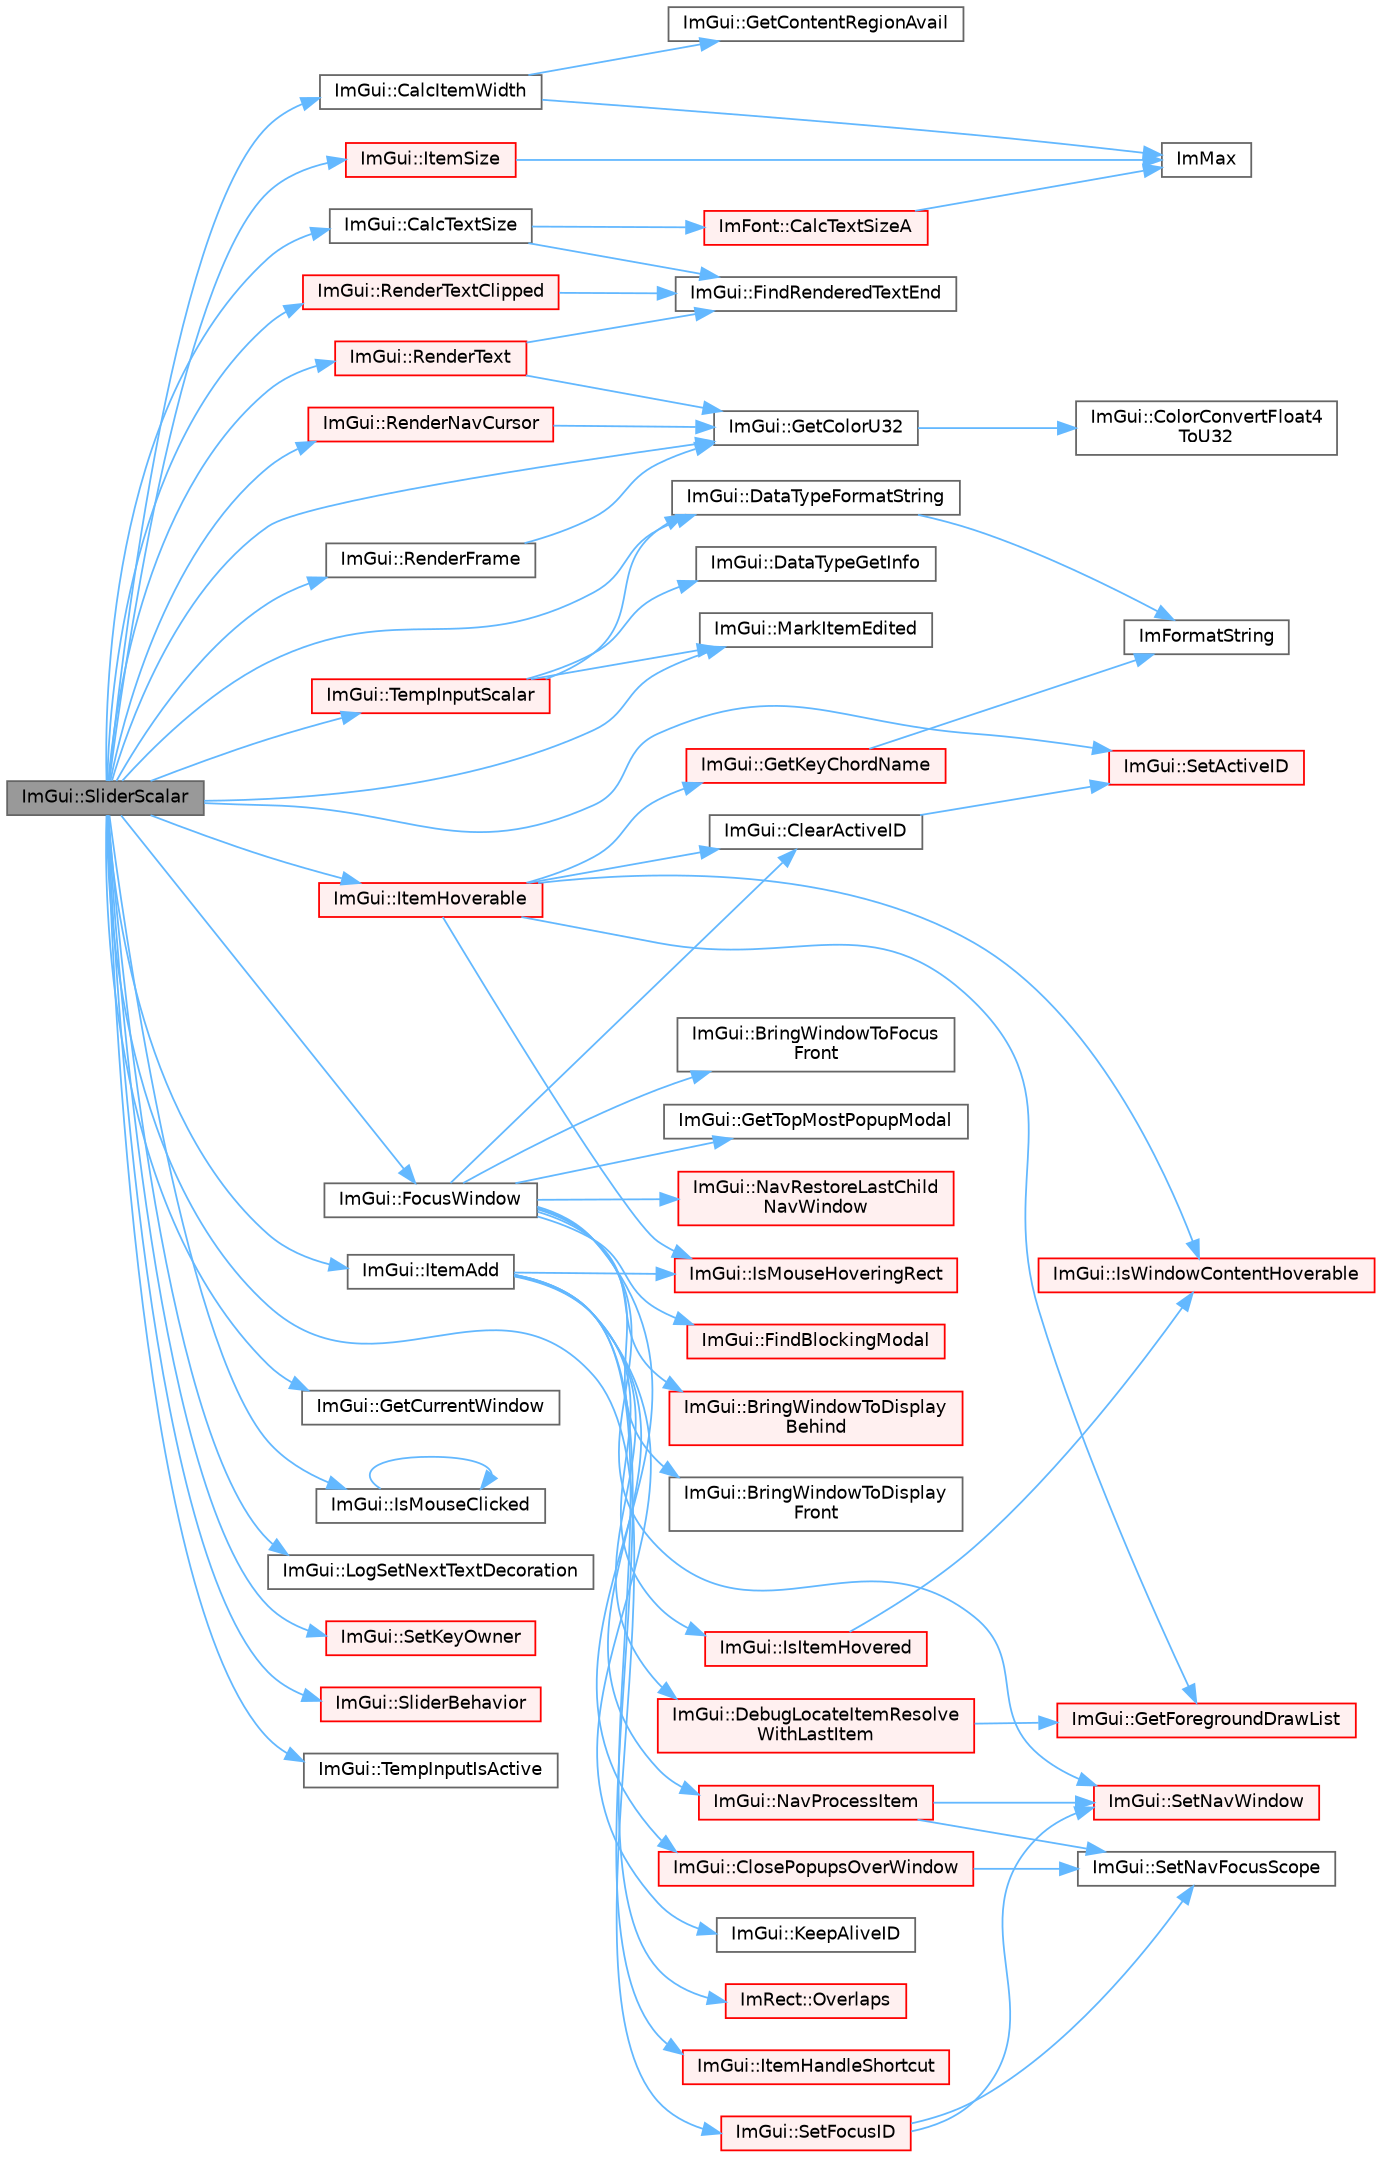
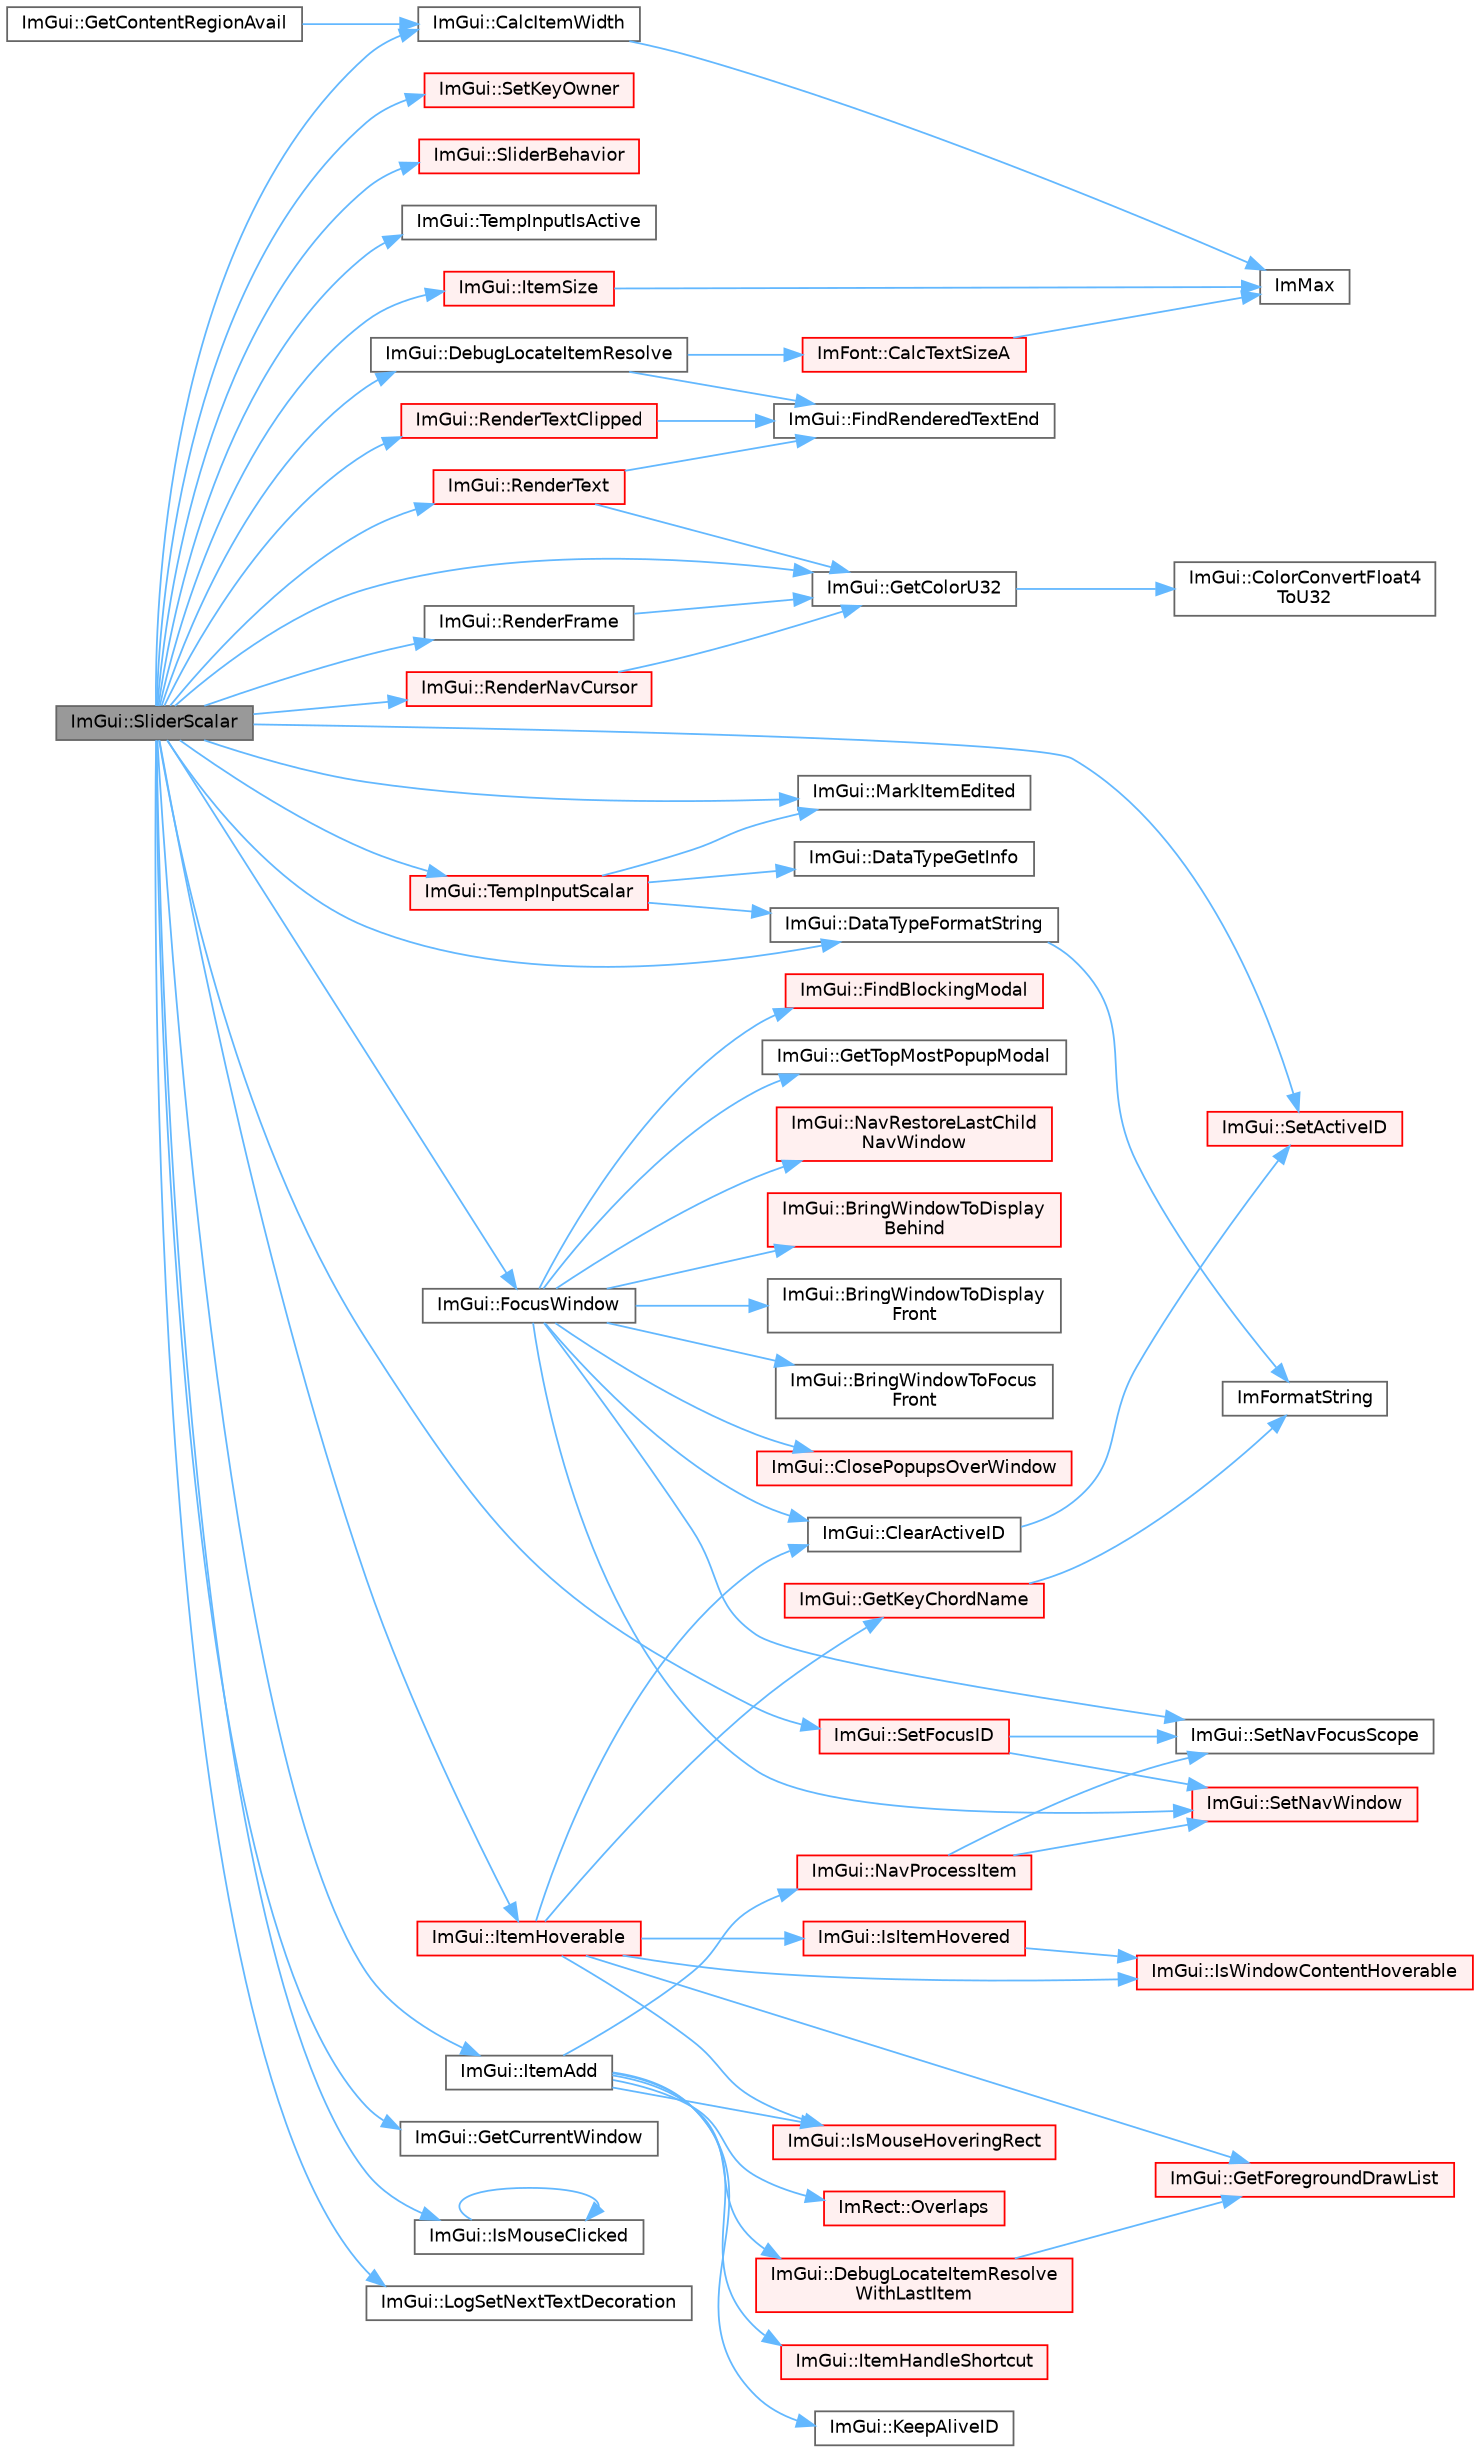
(614, 60) -> (351, 24)
(431, 226) -> (529, 355)
(629, 1435) -> (706, 1939)
(1029, 1869) -> (774, 1642)
